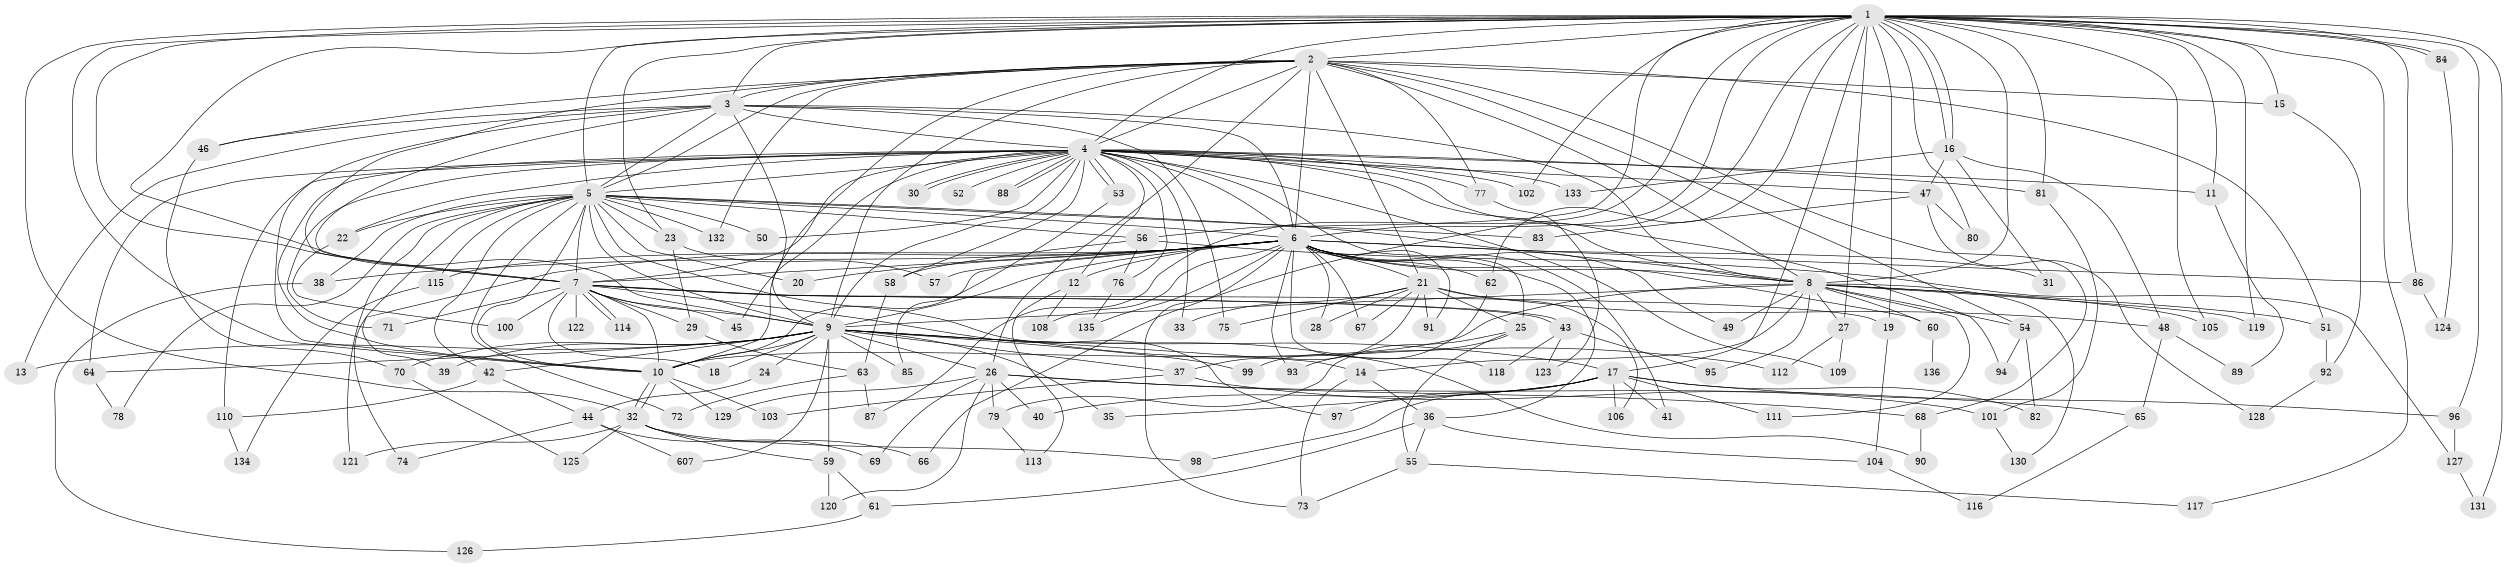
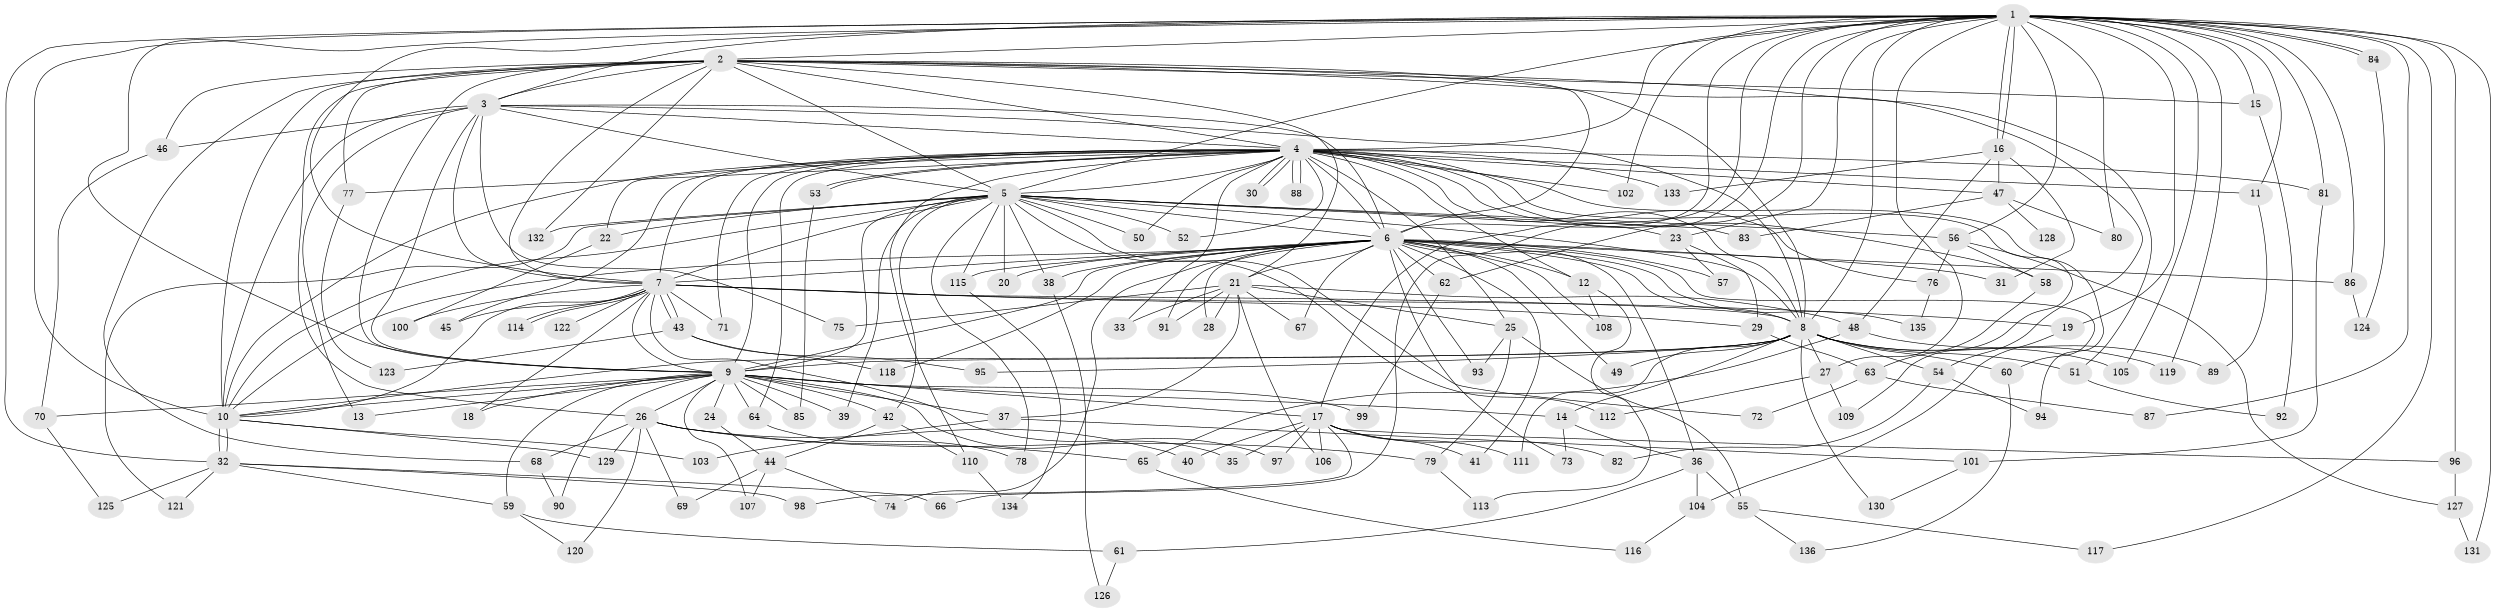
none -> (1097, 211)
none -> (1234, 298)
(2292, 395) -> none
(685, 463) -> (748, 507)
(1358, 485) -> (1775, 530)
